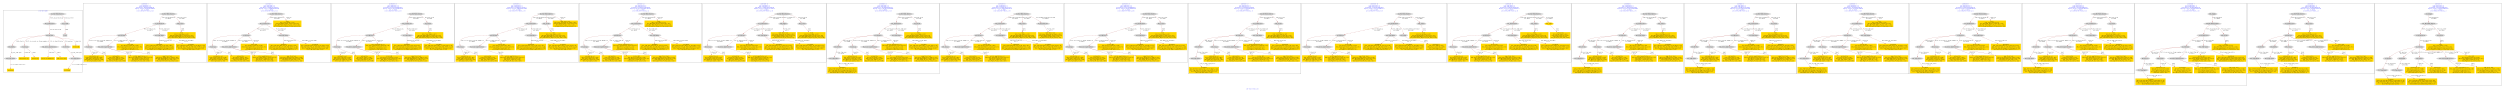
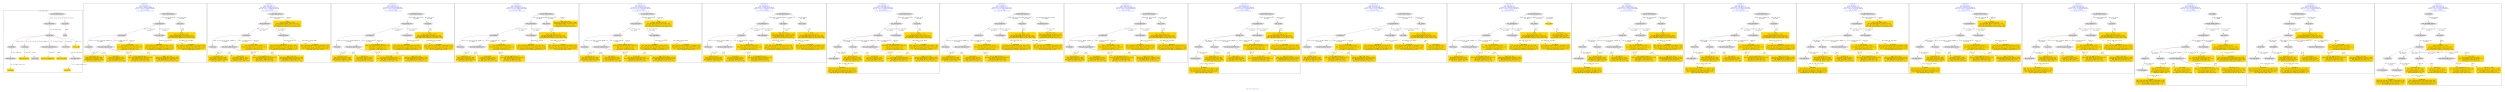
(35, 59) -> (35, 59)
